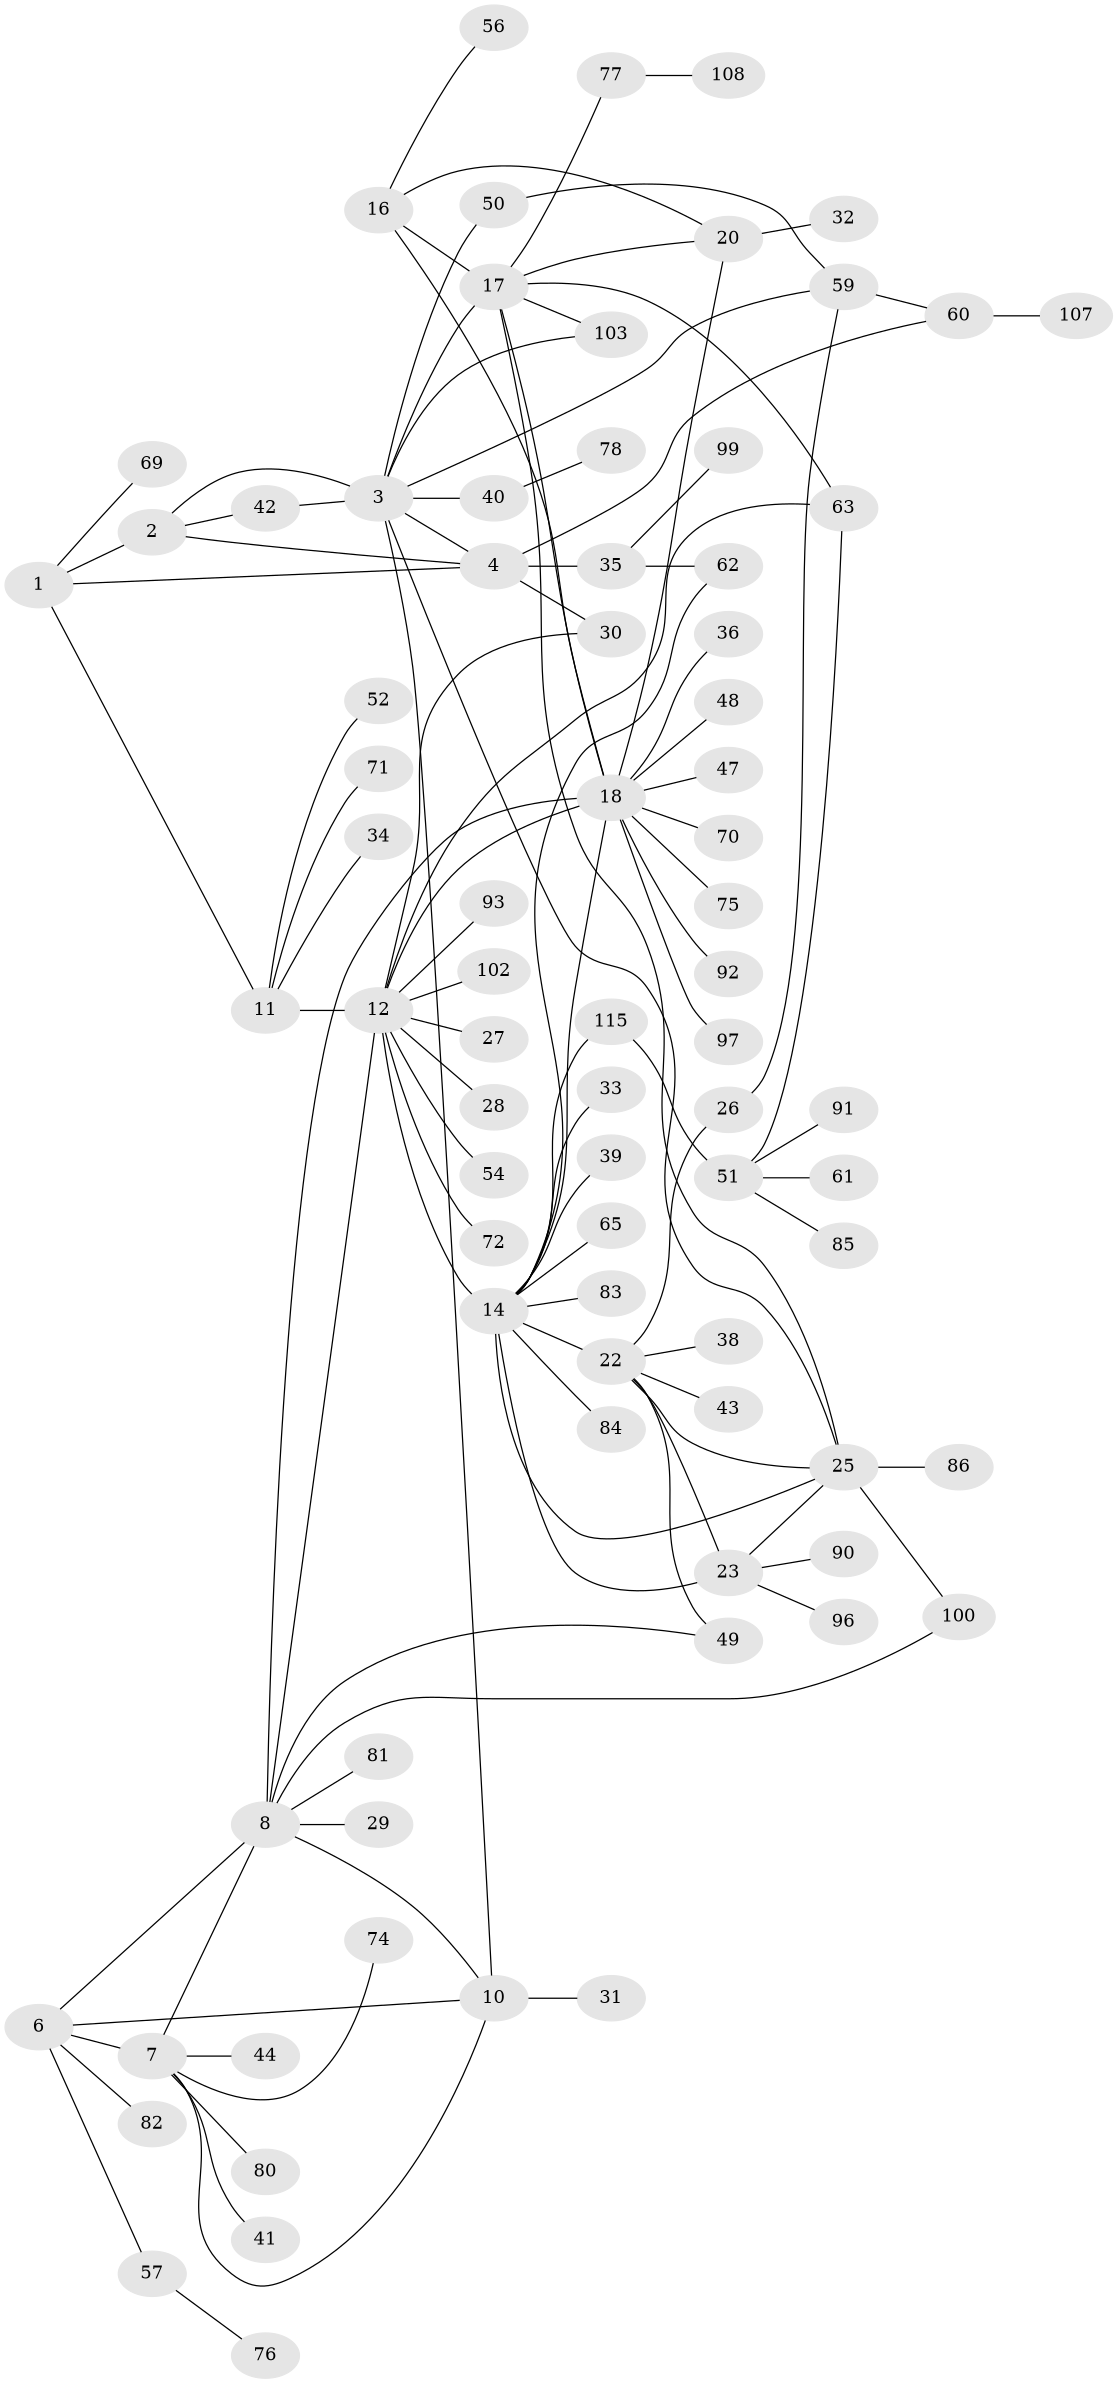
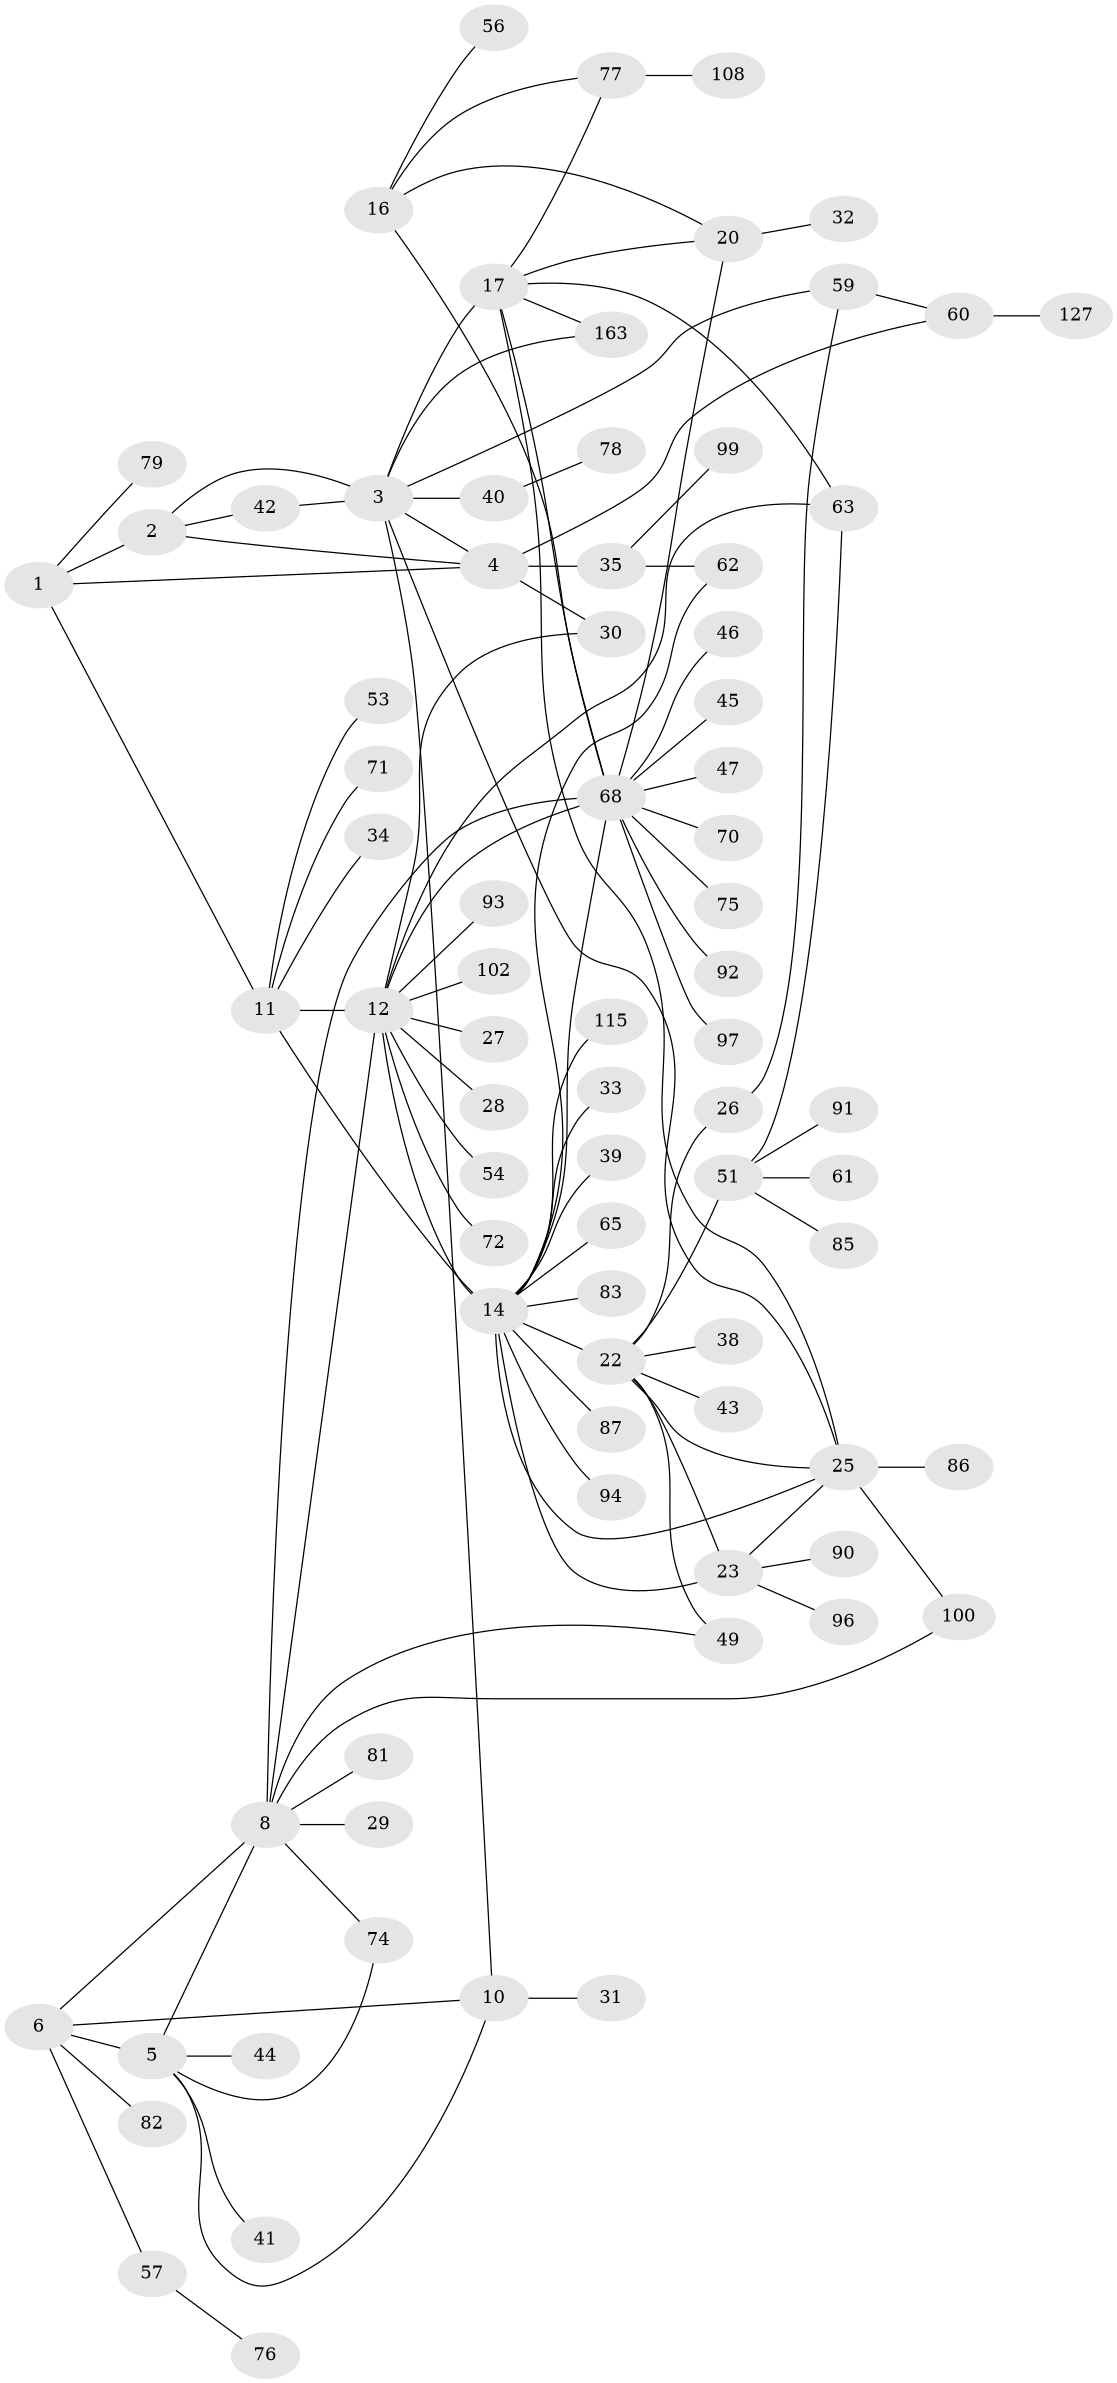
(494, 205) -> none
(436, 249) -> (470, 109)
(1076, 316) -> (1076, 316)
(611, 335) -> (611, 335)
(152, 464) -> (152, 464)
(729, 634) -> (729, 634)
(379, 701) -> (379, 701)
(729, 702) -> (729, 702)
(611, 798) -> (611, 798)
(680, 1123) -> (681, 1275)
none -> (371, 1166)
(611, 1429) -> (611, 1429)
none -> (611, 1497)
(397, 1894) -> (322, 1883)
(152, 2056) -> (152, 2056)
(266, 2172) -> none
